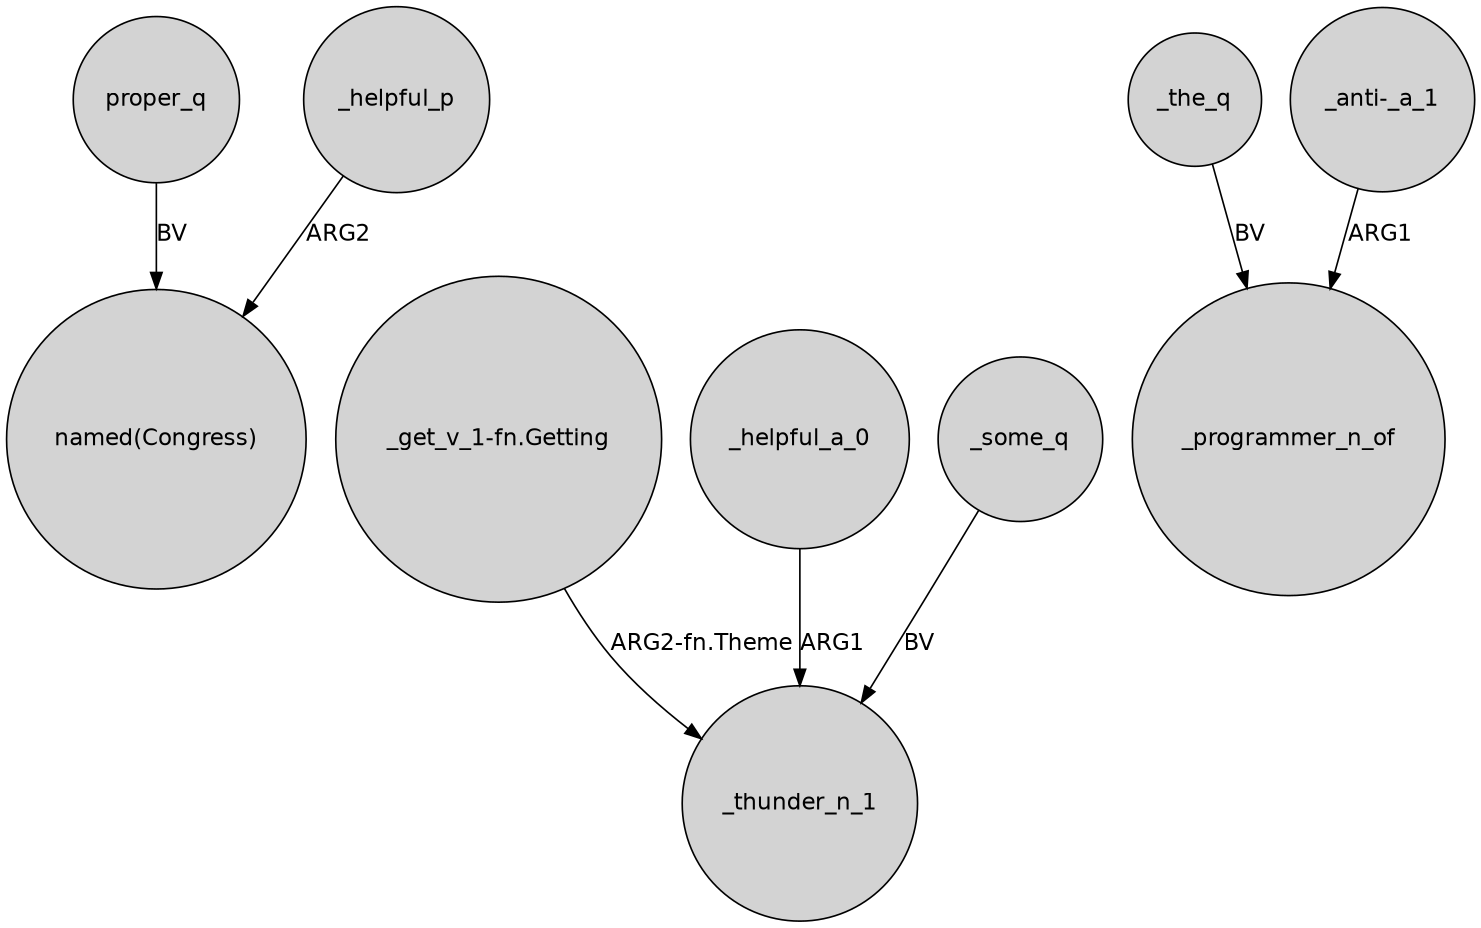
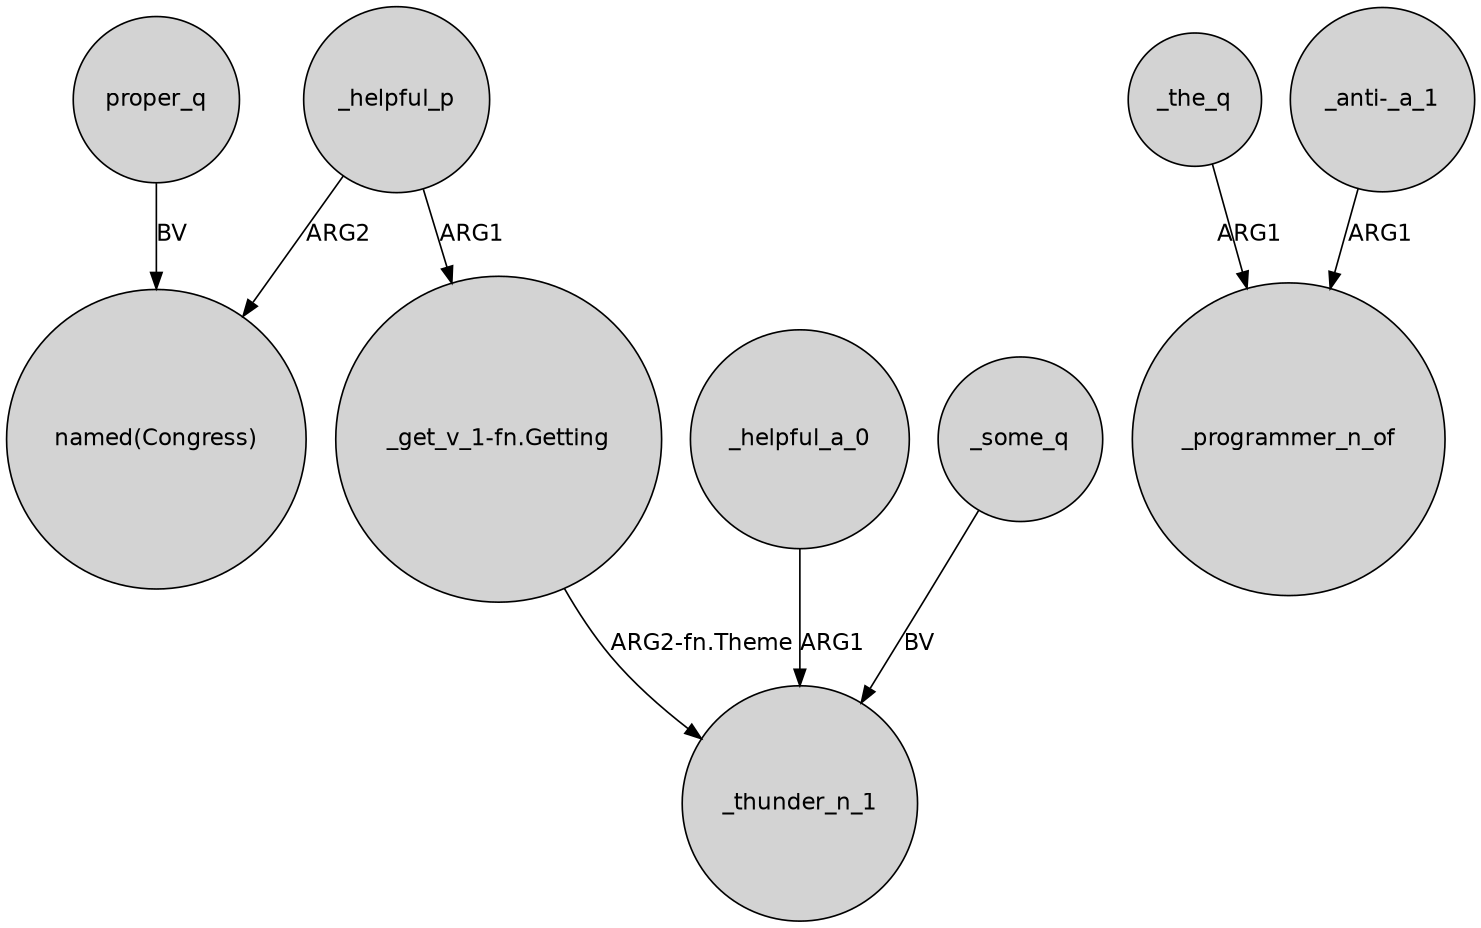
none -> (435, 228)
(1250, 235) -> (1250, 235)
